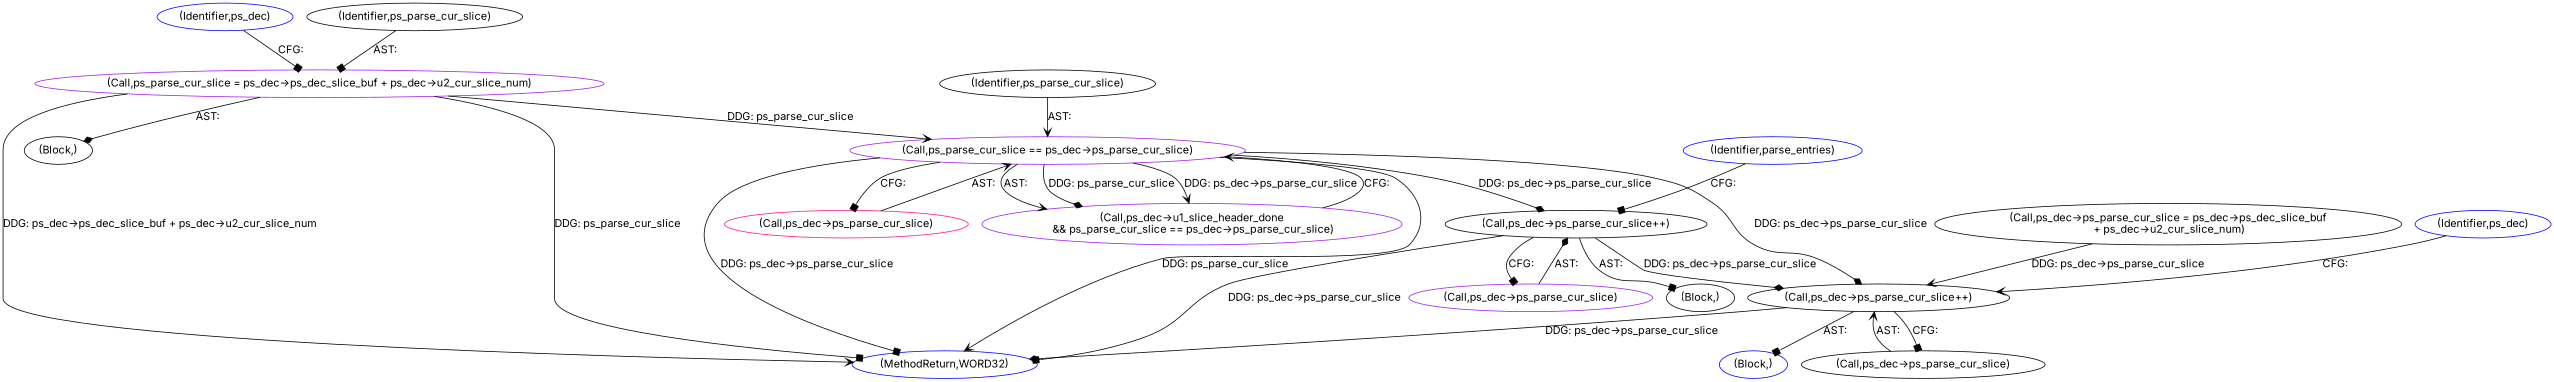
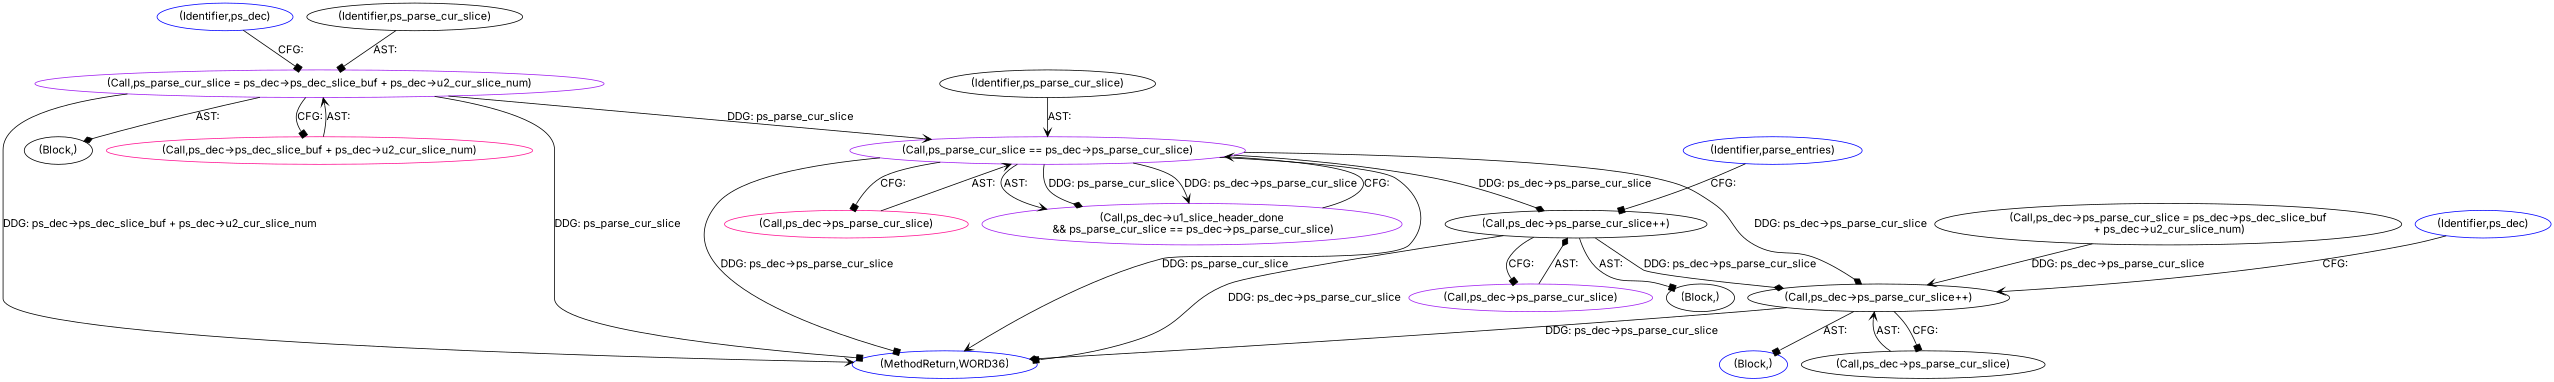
none -> (320, 151)
(945, 365) -> (945, 365)
